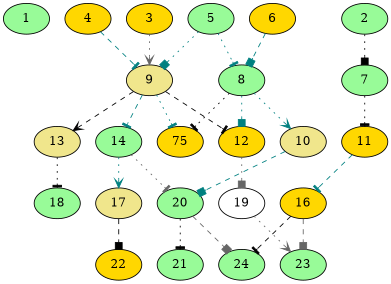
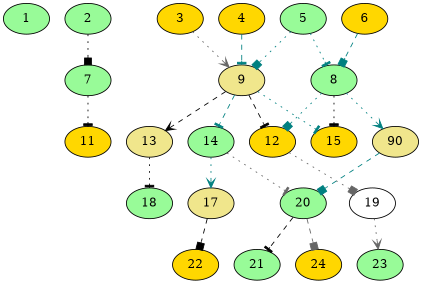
(180, 142) -> (334, 142)
(303, 142) -> (395, 142)
(303, 203) -> none
(180, 232) -> (282, 232)
(242, 265) -> (319, 265)
